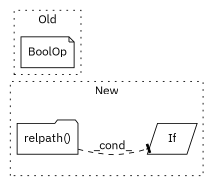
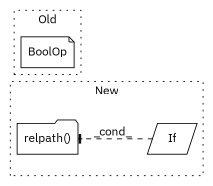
(112, 155) -> (118, 139)
